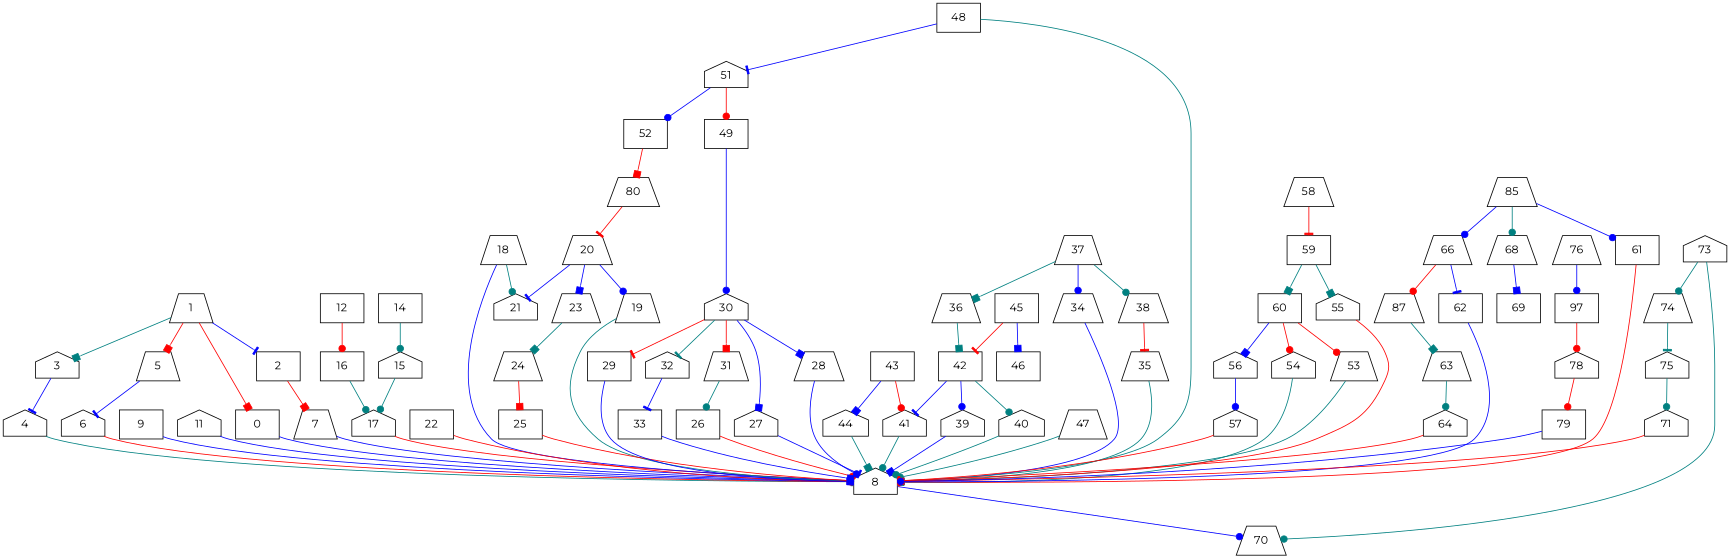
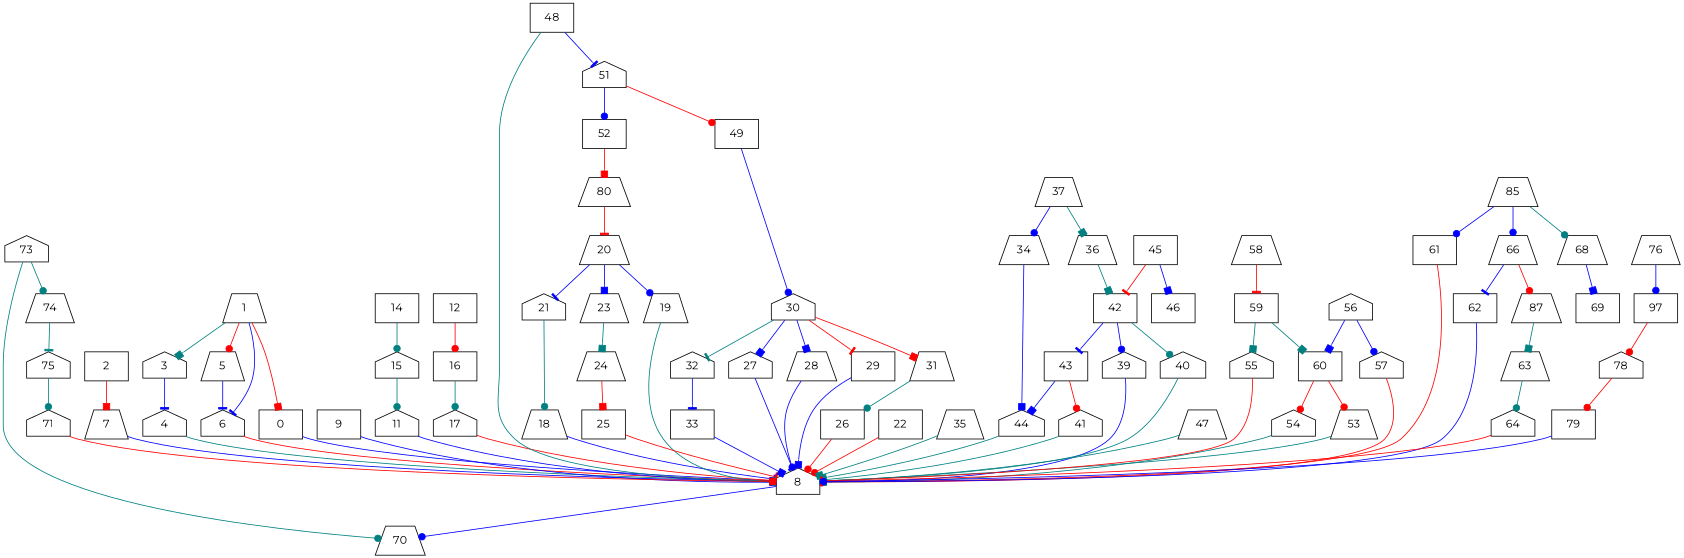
(509, 277) -> (544, 362)
(1143, 308) -> none
(177, 334) -> (235, 334)
(233, 336) -> (254, 369)
(1259, 336) -> (1338, 332)
(388, 392) -> (397, 391)
(932, 396) -> (1092, 336)
(1081, 457) -> (1023, 333)
